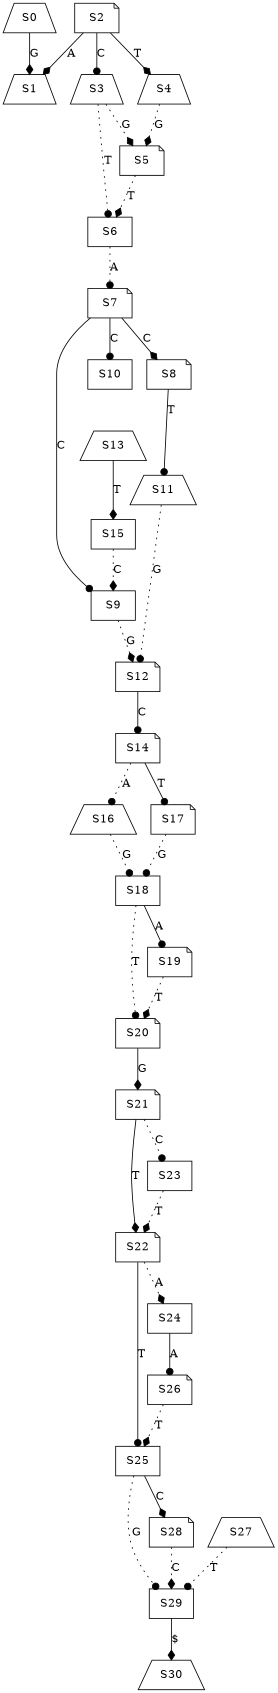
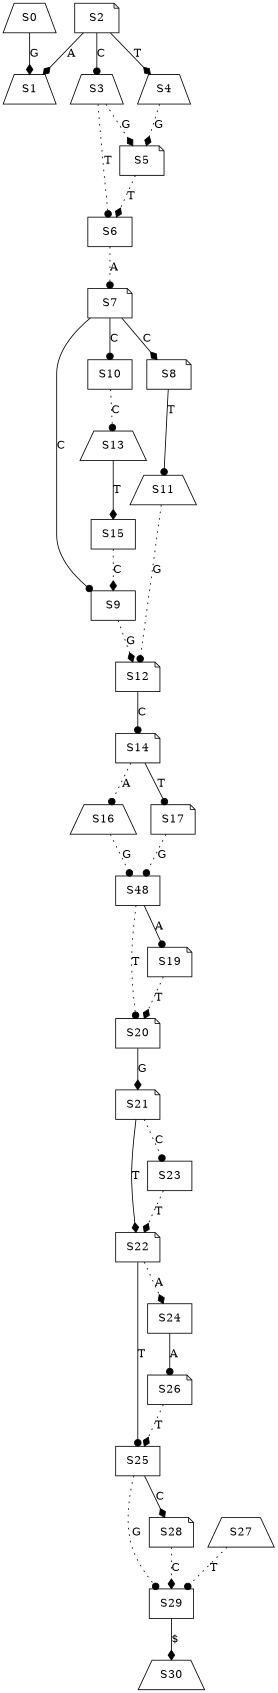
none -> (111, 407)
(138, 891) -> (138, 891)
